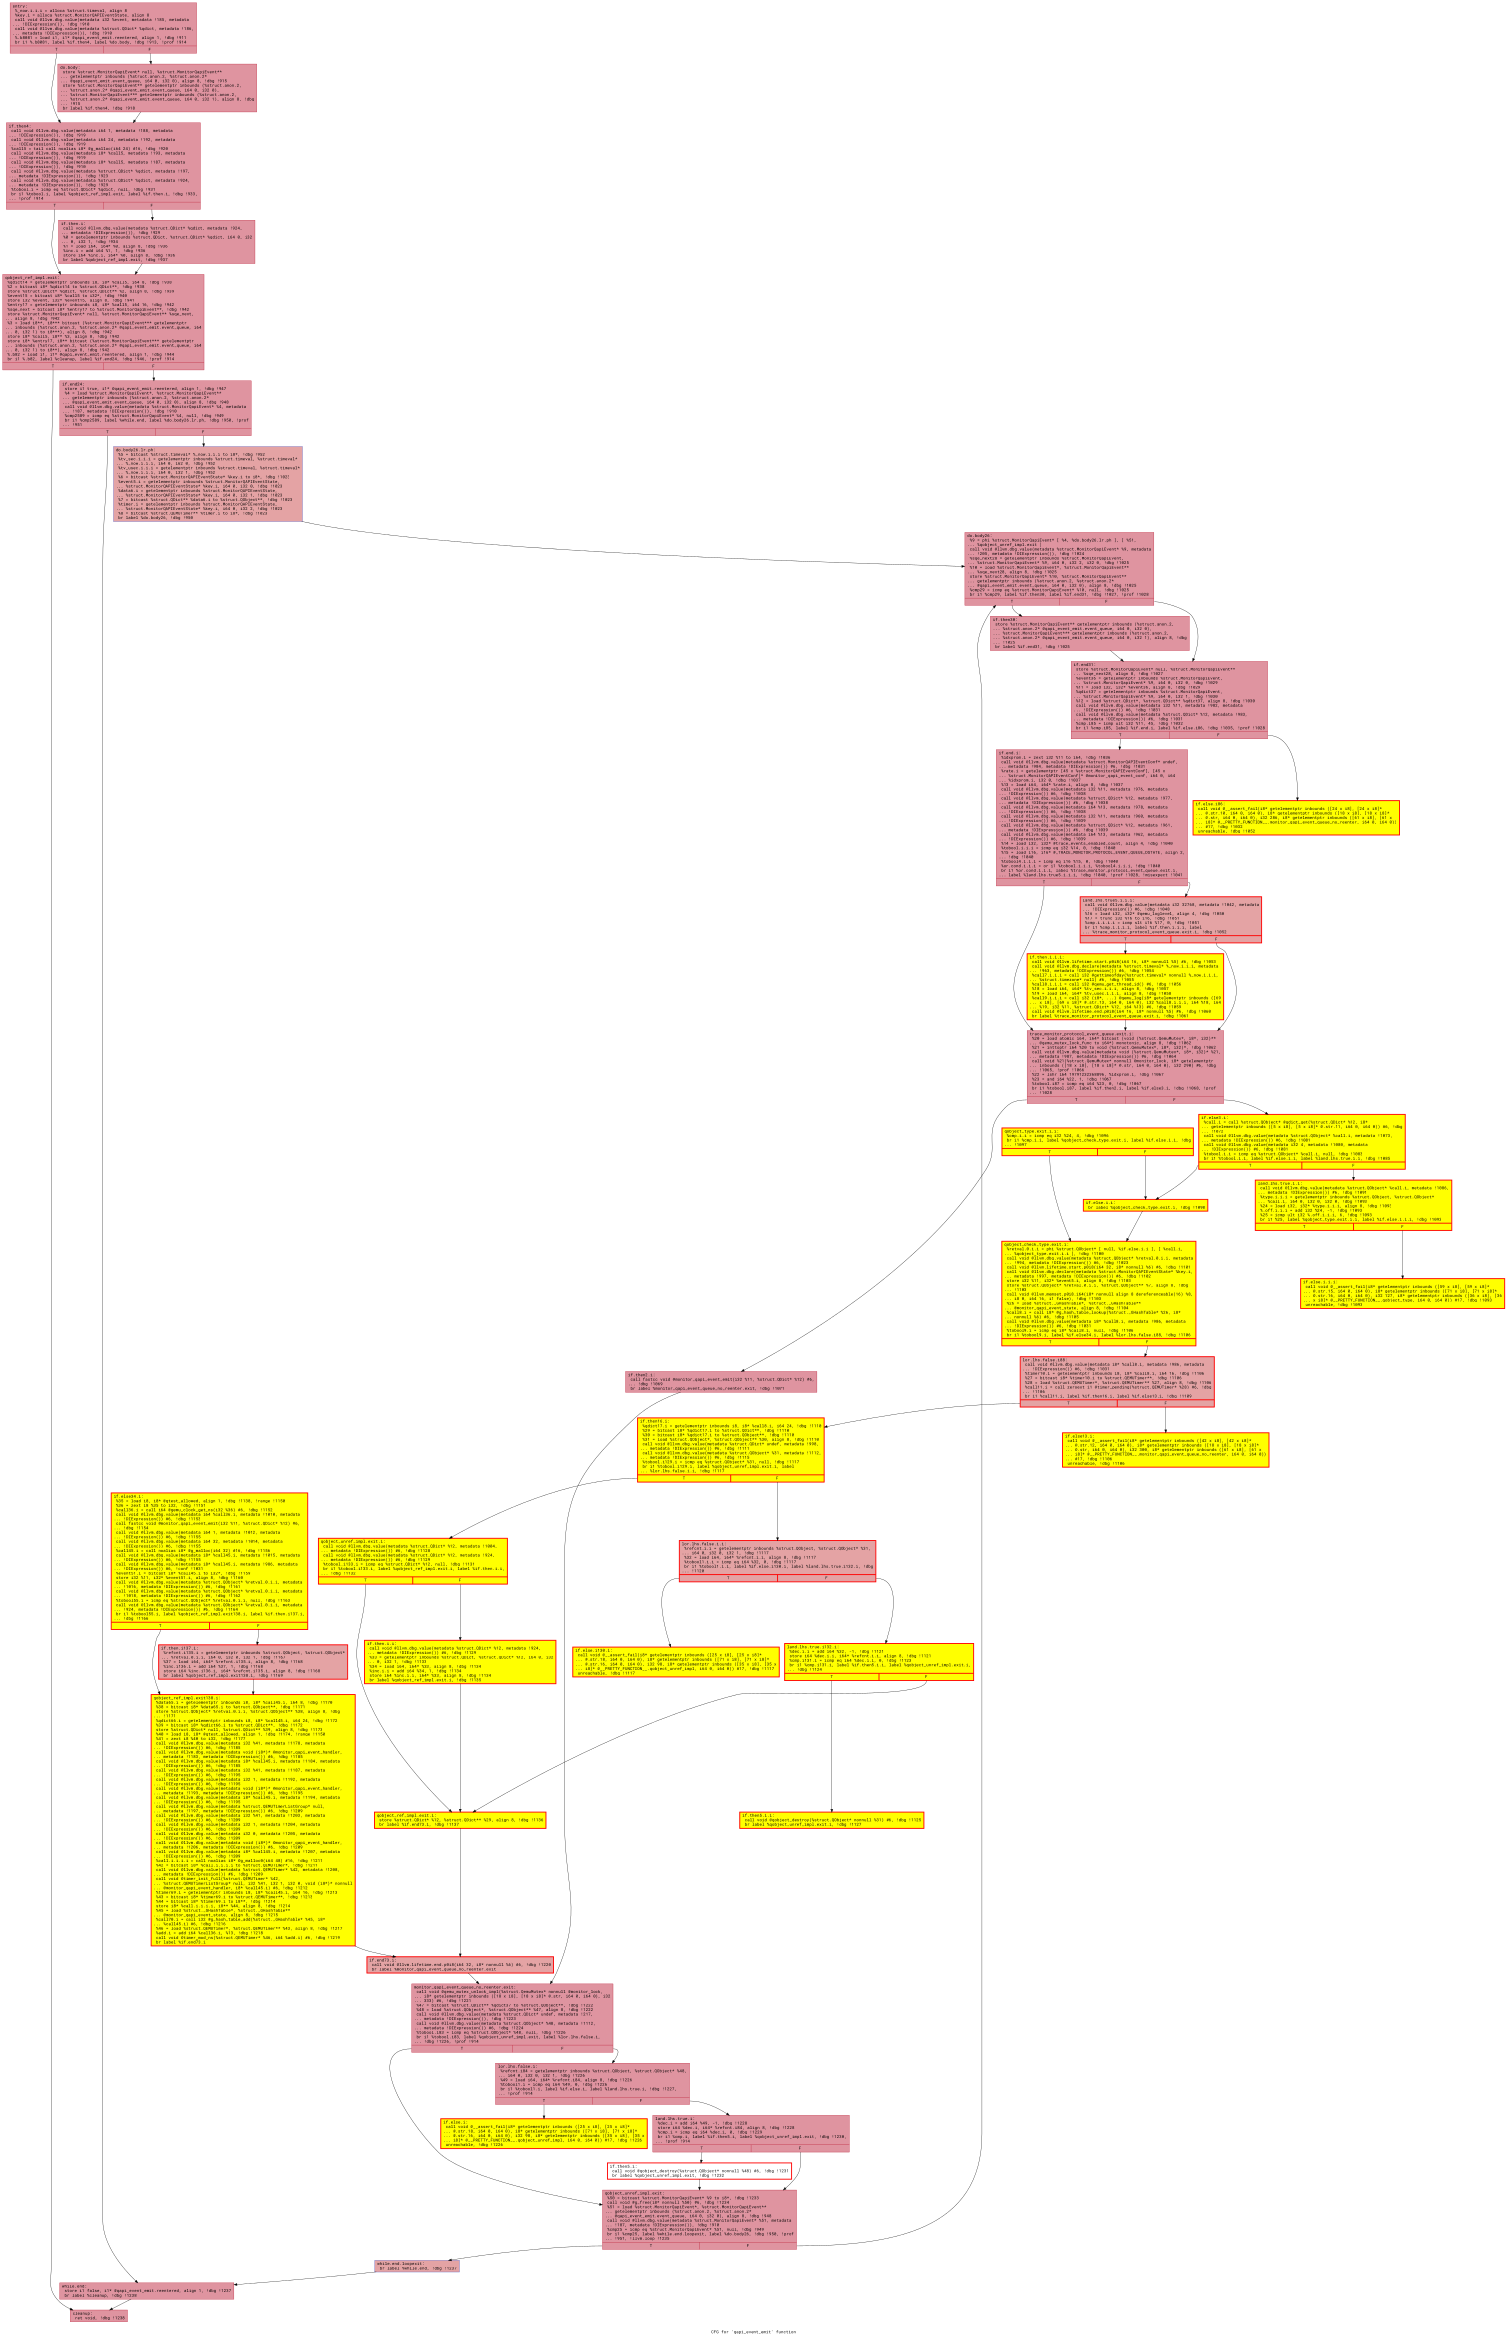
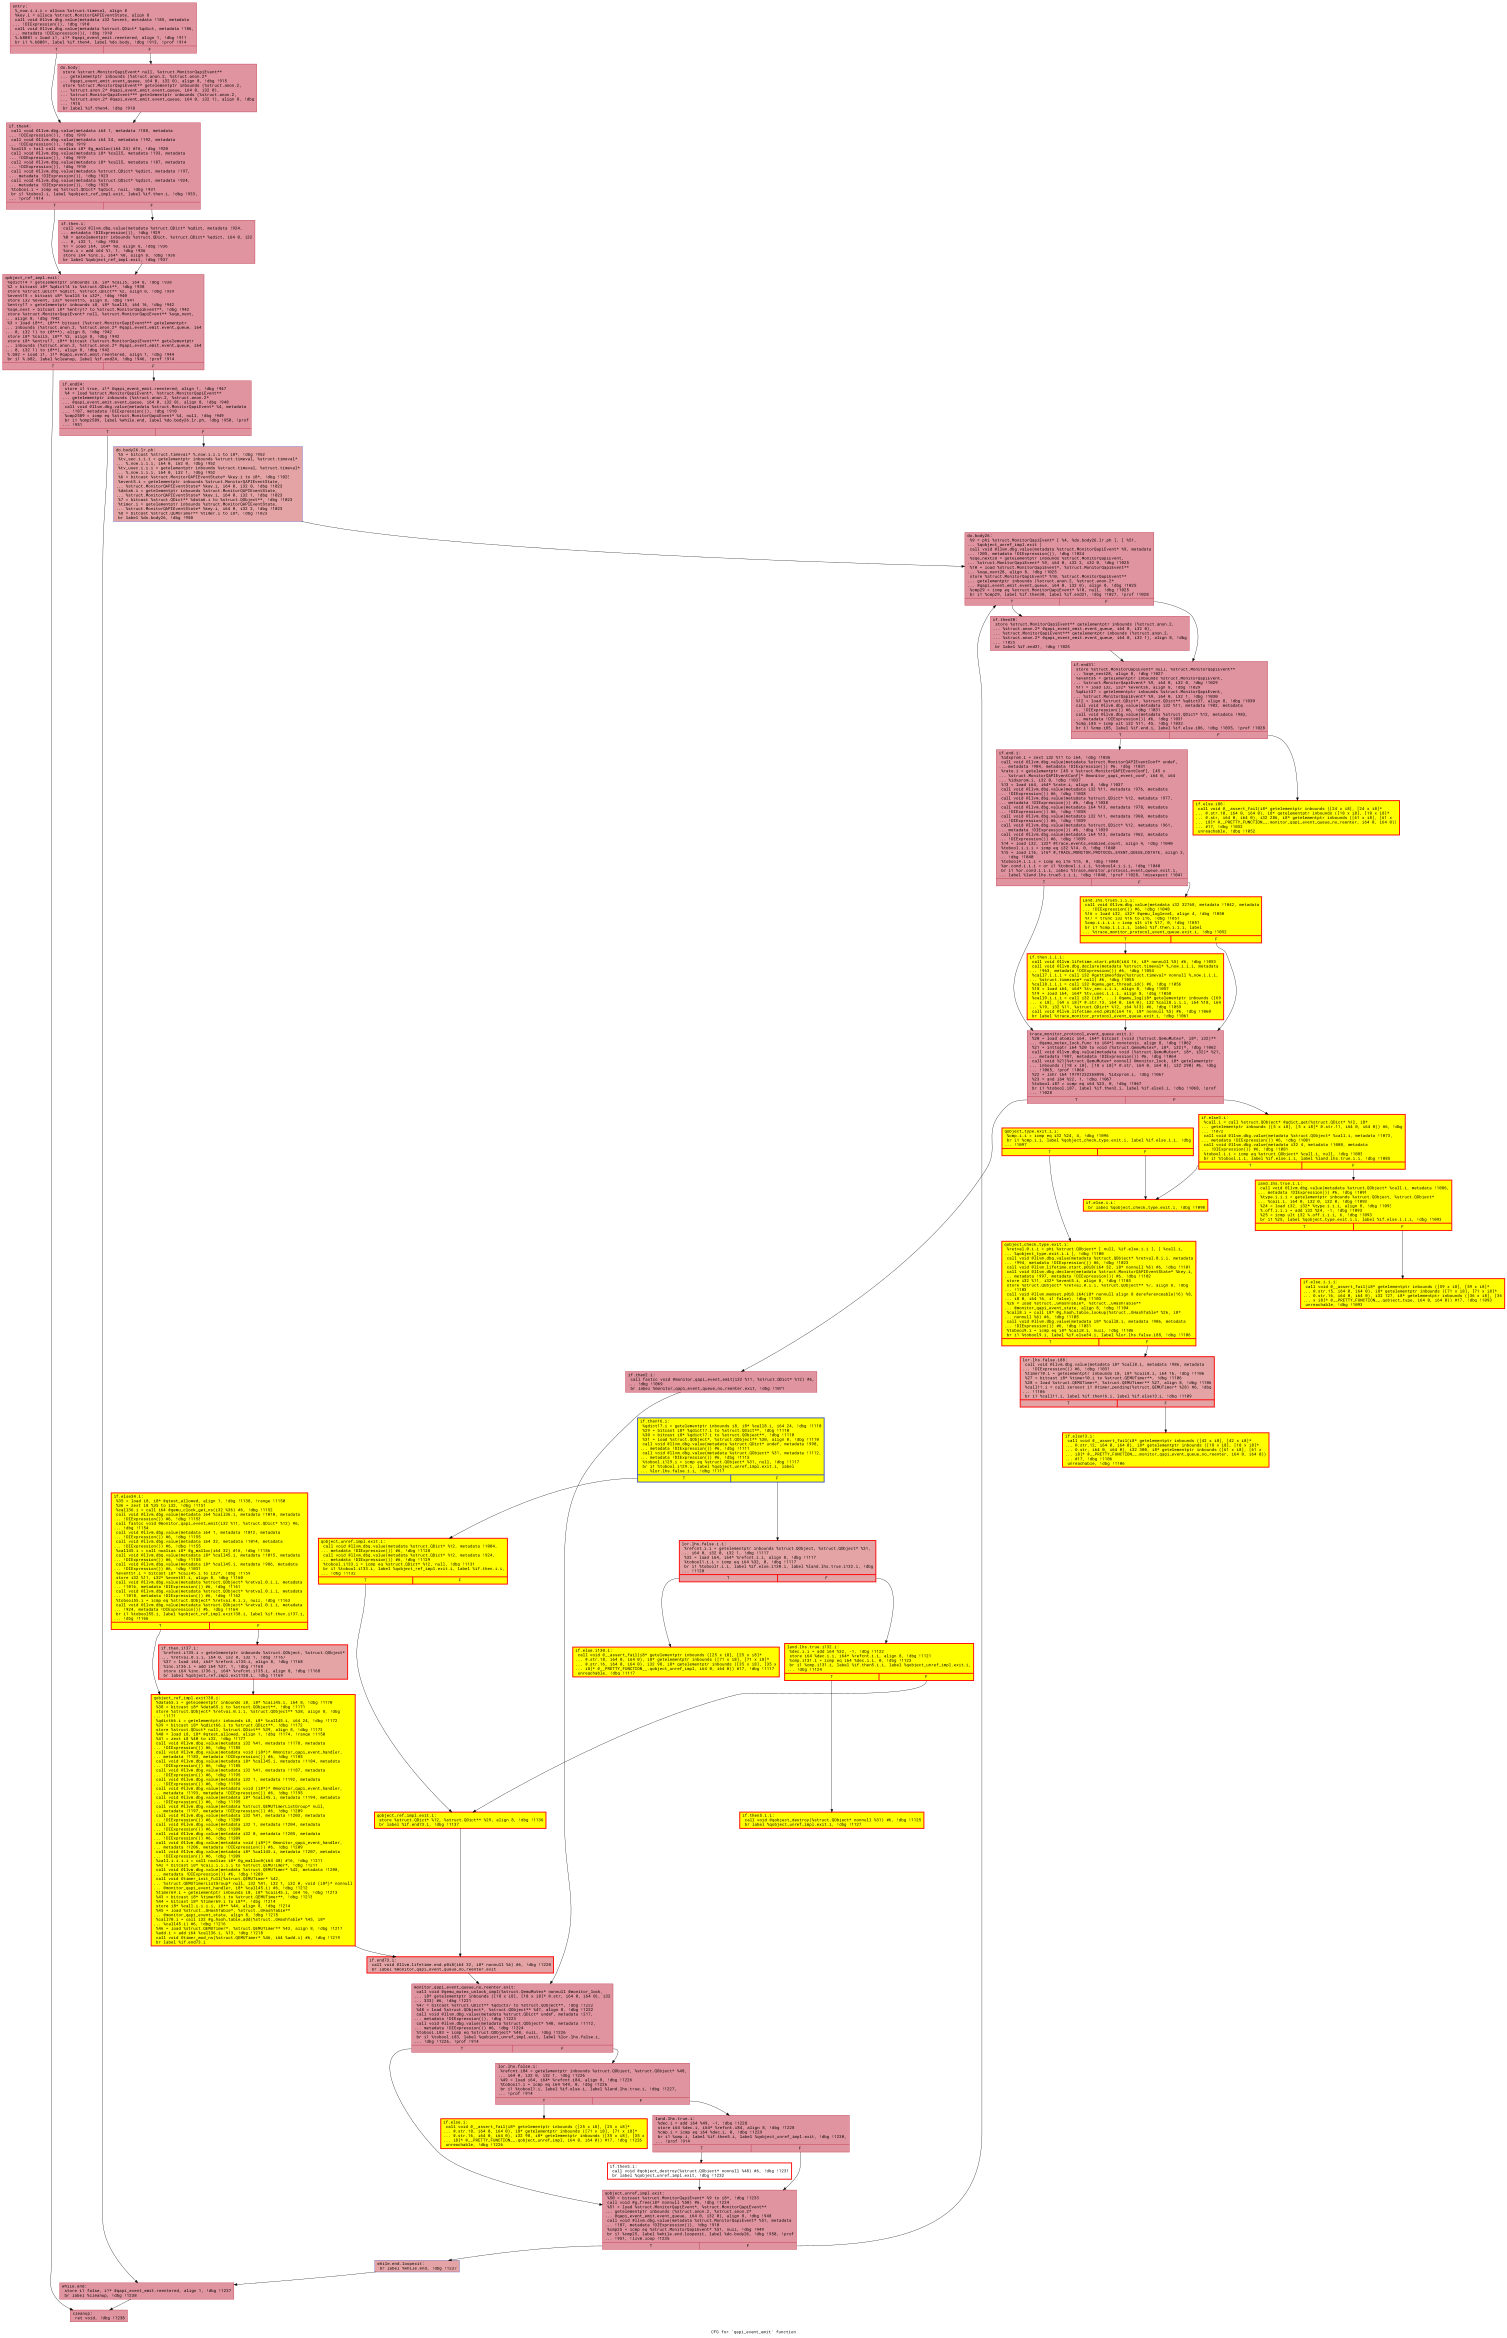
(1171, 920) -> (1171, 920)
(1135, 1225) -> none
(923, 1410) -> none
(731, 1450) -> (731, 1450)
(159, 1569) -> (157, 1569)
(836, 1651) -> (836, 1651)
(460, 1662) -> none
